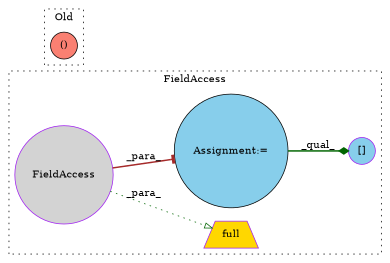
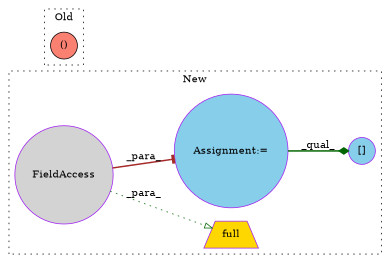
(195, 80) -> (195, 80)
(231, 151) -> (231, 151)
